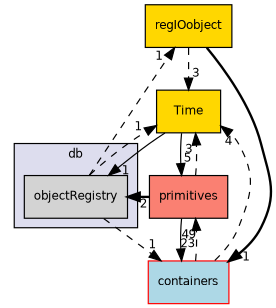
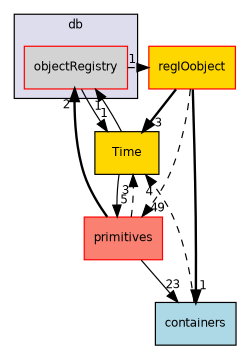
(189, 26) -> (192, 68)
(189, 63) -> (163, 106)
(117, 152) -> (91, 106)
(76, 197) -> (76, 68)
(189, 197) -> (123, 238)
(128, 236) -> none
(197, 246) -> (178, 151)
(189, 282) -> (196, 324)
